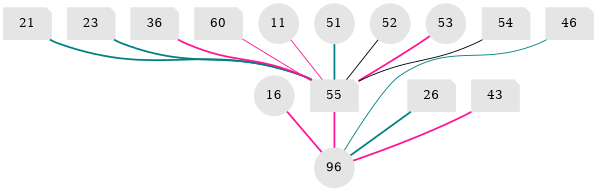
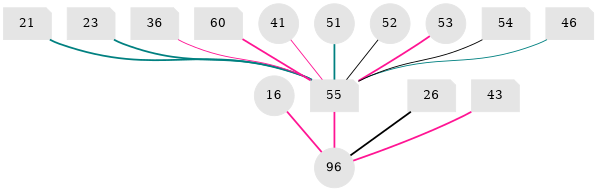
(279, 24) -> (279, 24)
(217, 54) -> (217, 54)
(276, 60) -> (276, 60)
(410, 70) -> (453, 61)
(381, 134) -> (381, 134)
